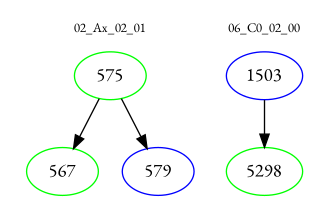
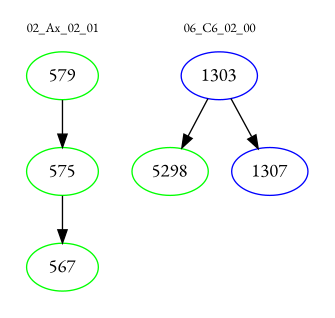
(265, 29) -> (220, 29)
(265, 76) -> (219, 76)
(131, 118) -> (62, 117)
(158, 171) -> (62, 76)
none -> (270, 171)
